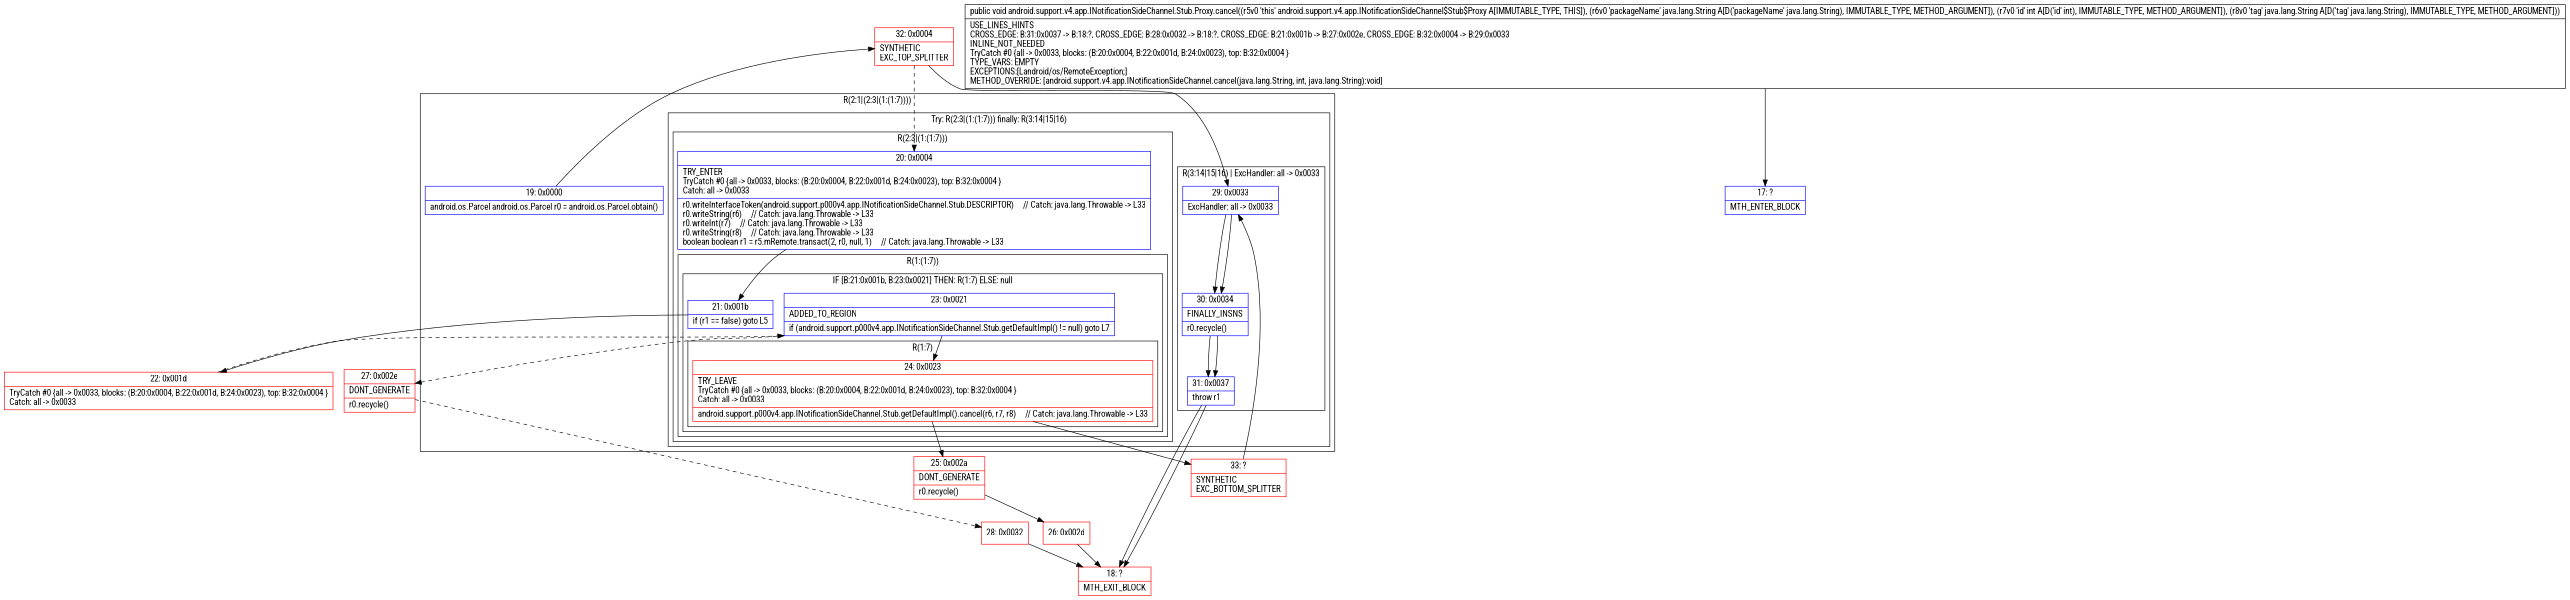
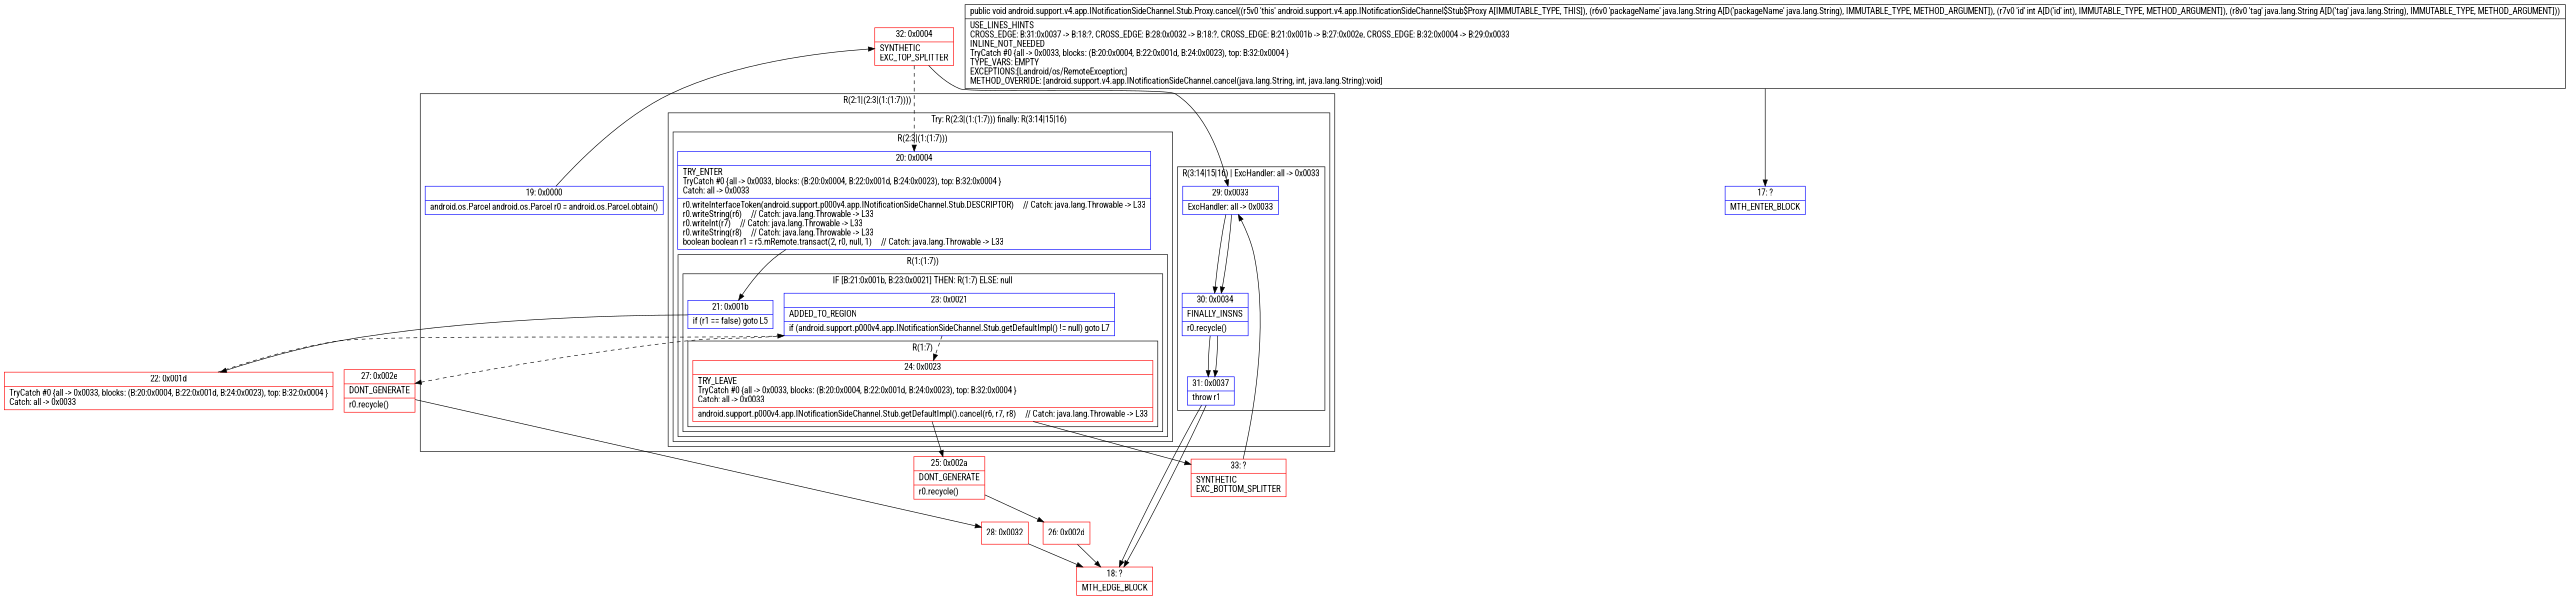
(939, 345) -> (939, 345)
(695, 463) -> (695, 463)
(1115, 588) -> (1115, 588)
